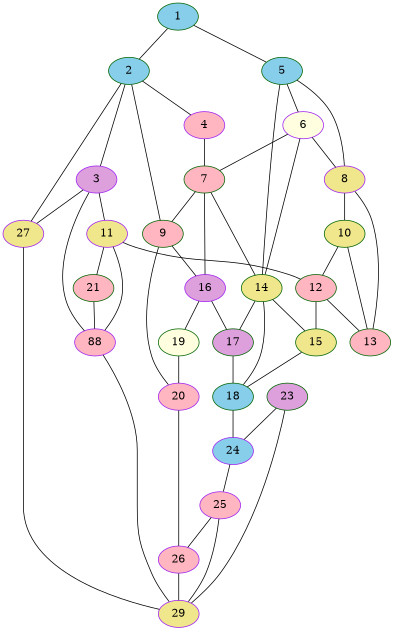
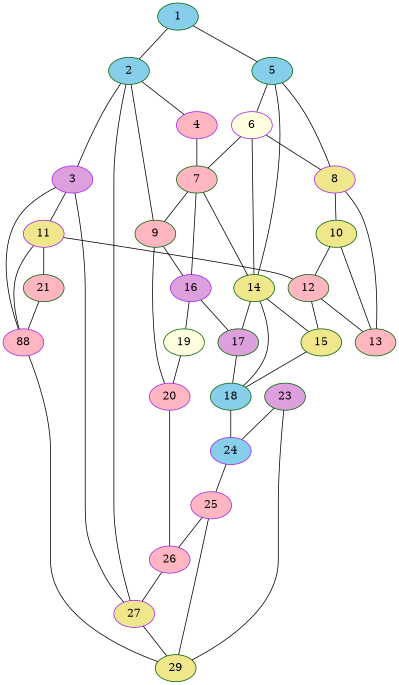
(179, 587) -> (152, 587)
(179, 614) -> (176, 668)
